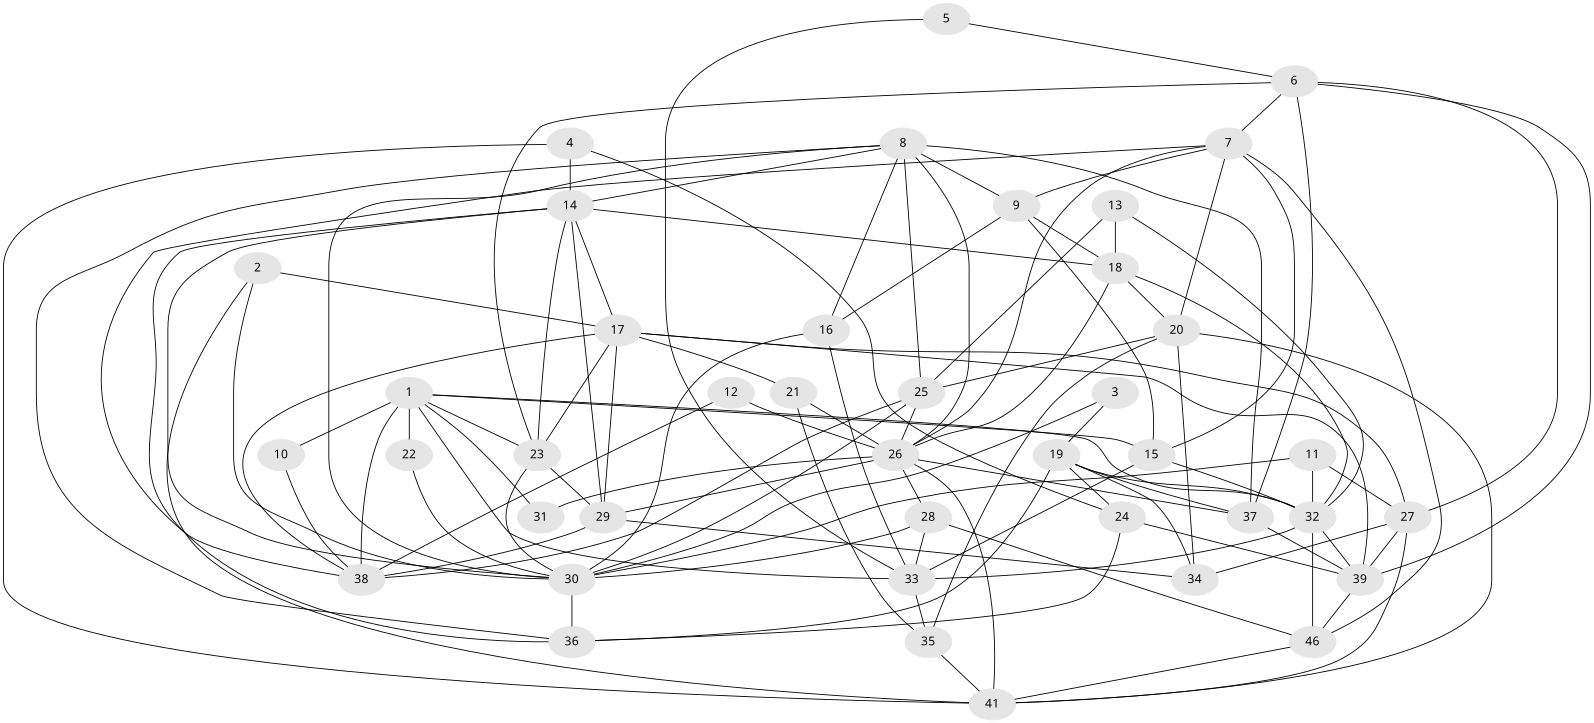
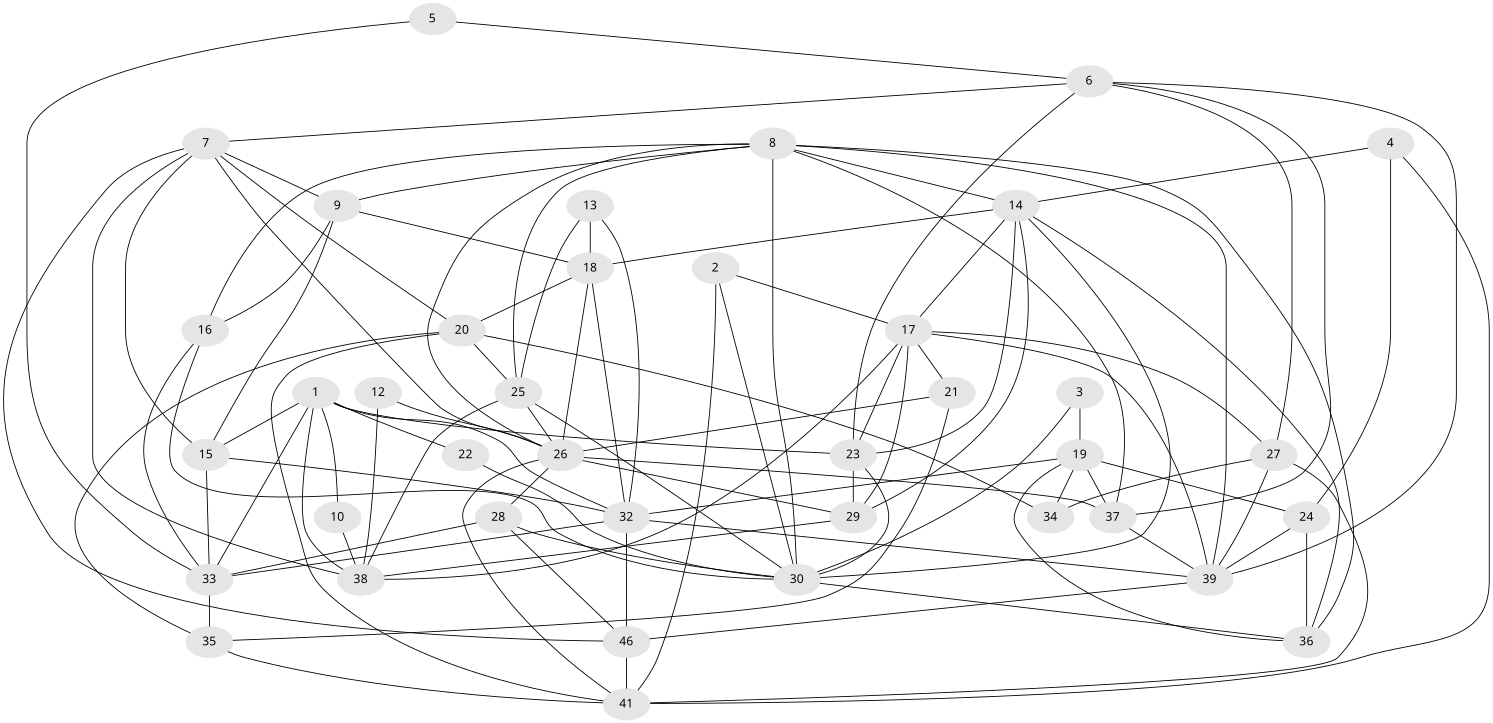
none -> (1170, 210)
(1313, 455) -> none
(541, 517) -> none
(885, 547) -> none
